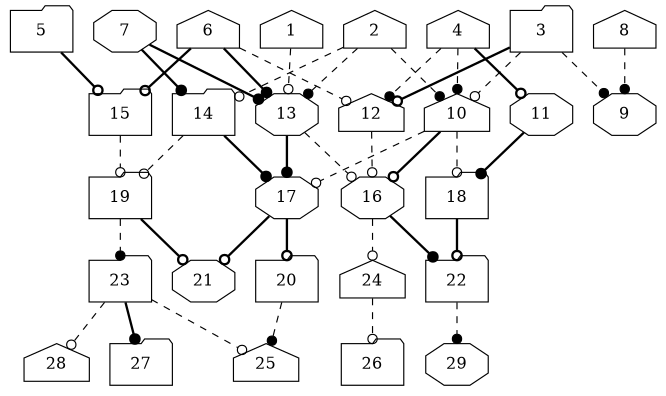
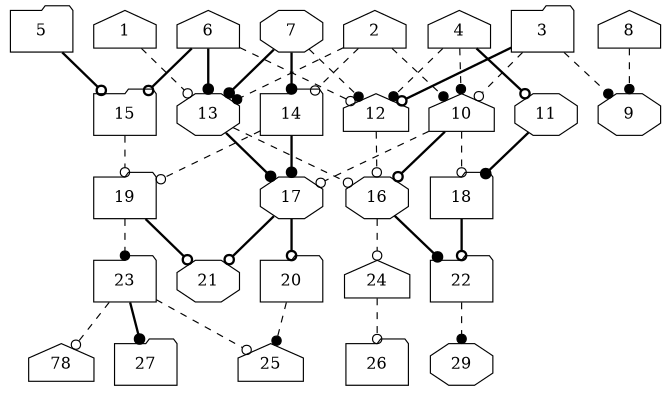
none -> (327, 67)
(57, 364) -> (61, 364)
